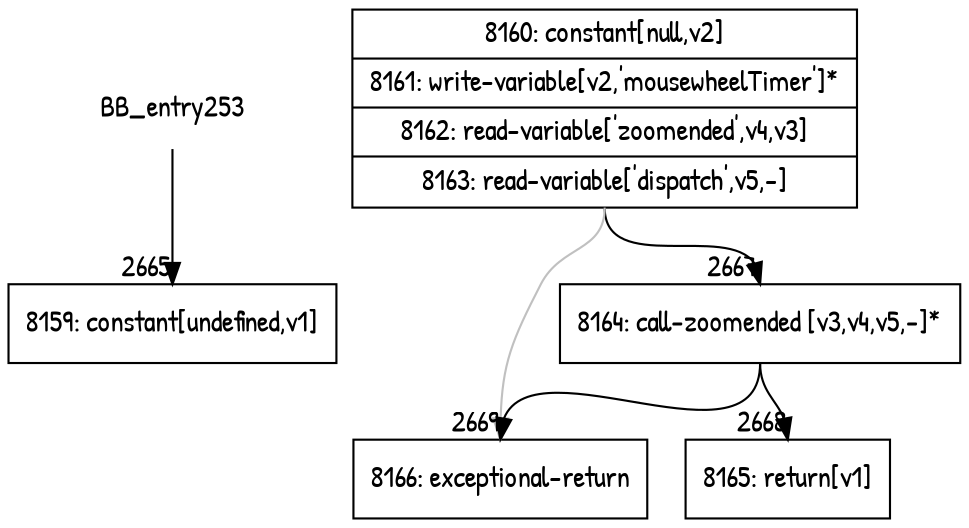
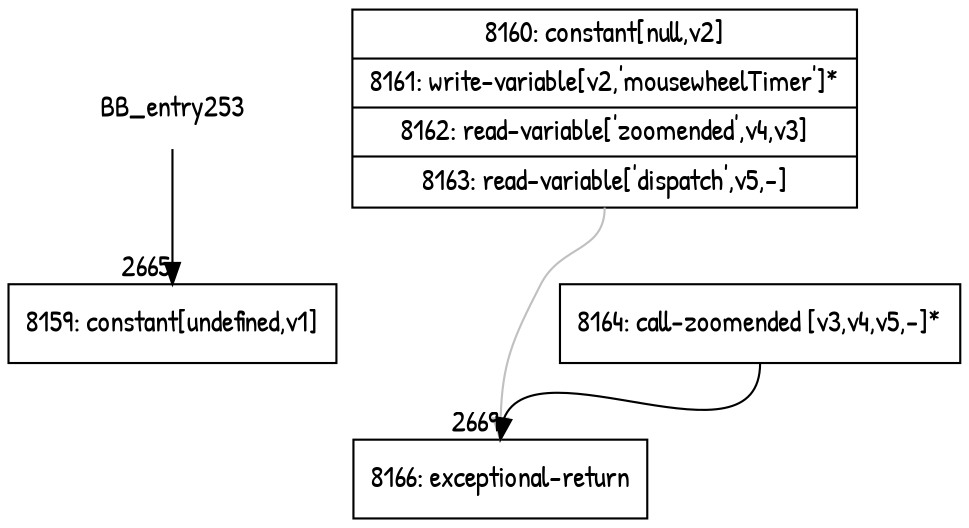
(672, 246) -> none
(788, 479) -> none
